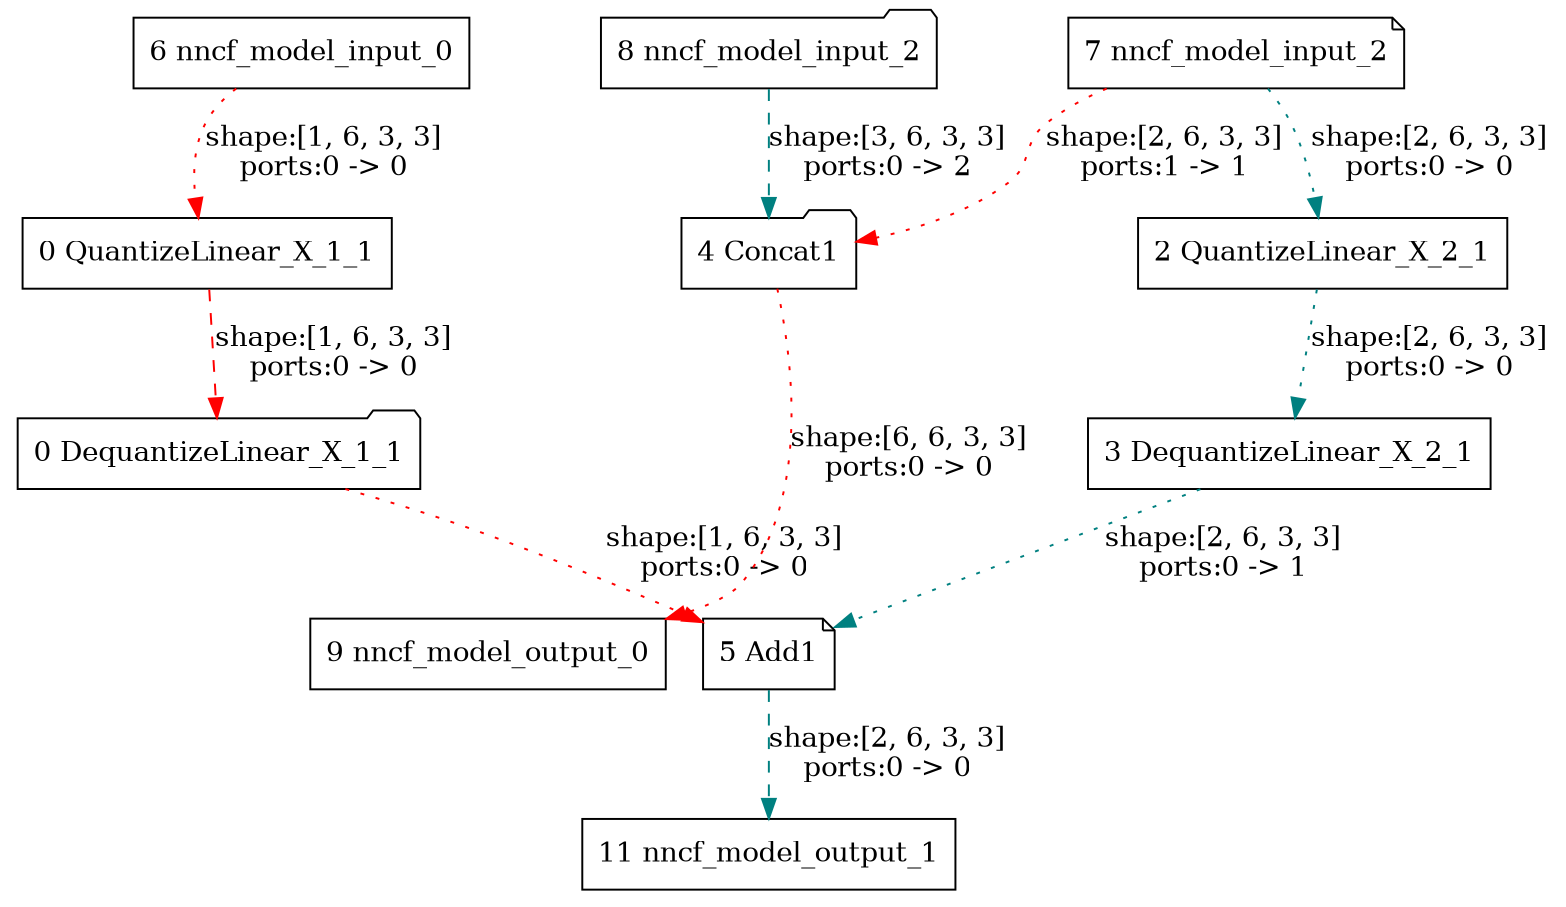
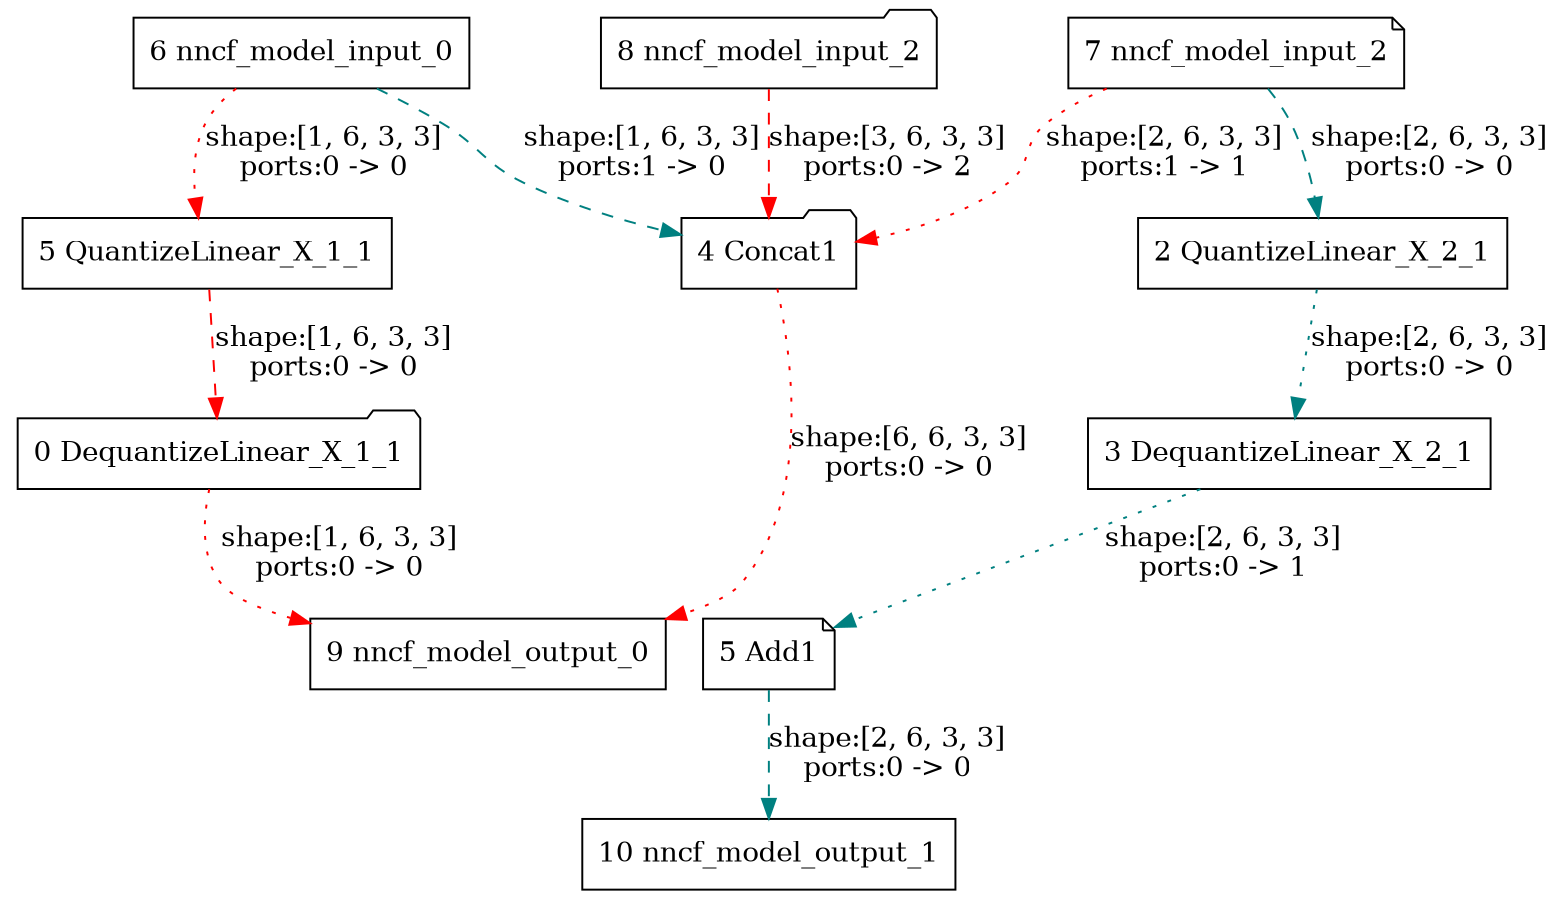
(1298, 140) -> (1298, 140)
(769, 143) -> (769, 143)
none -> (511, 176)
(207, 253) -> (207, 253)
(517, 546) -> (216, 575)
(769, 854) -> (769, 854)
